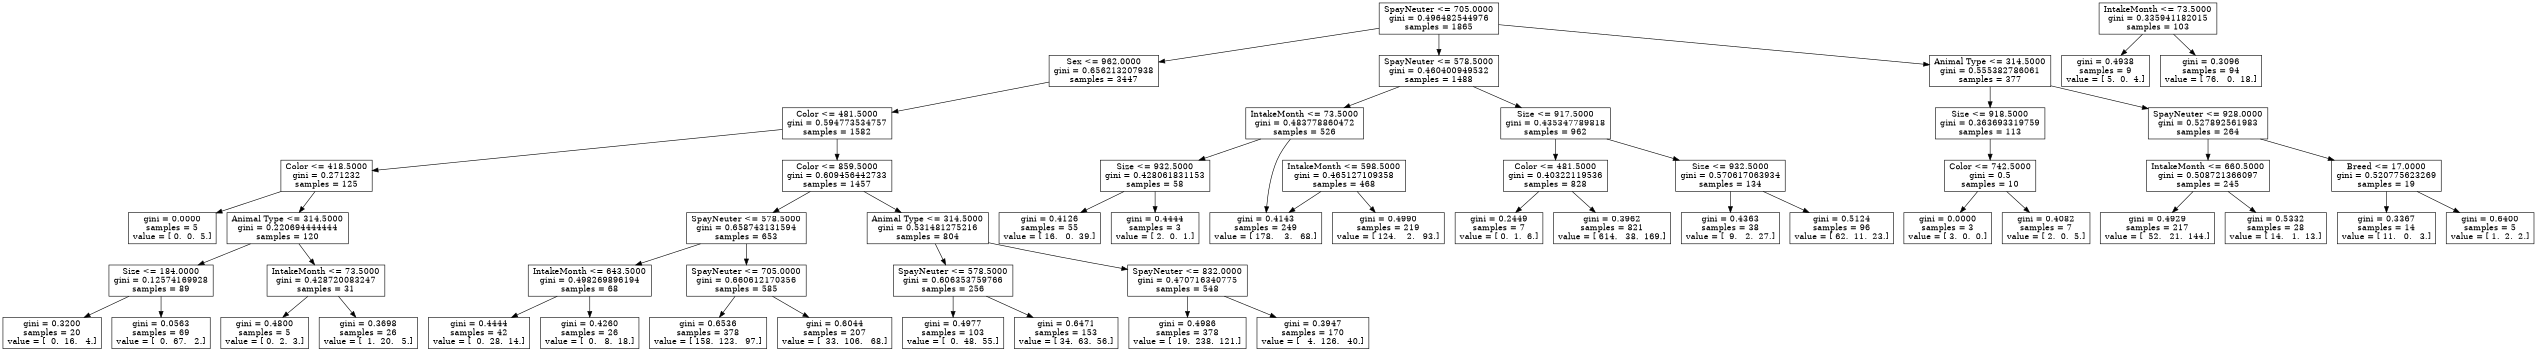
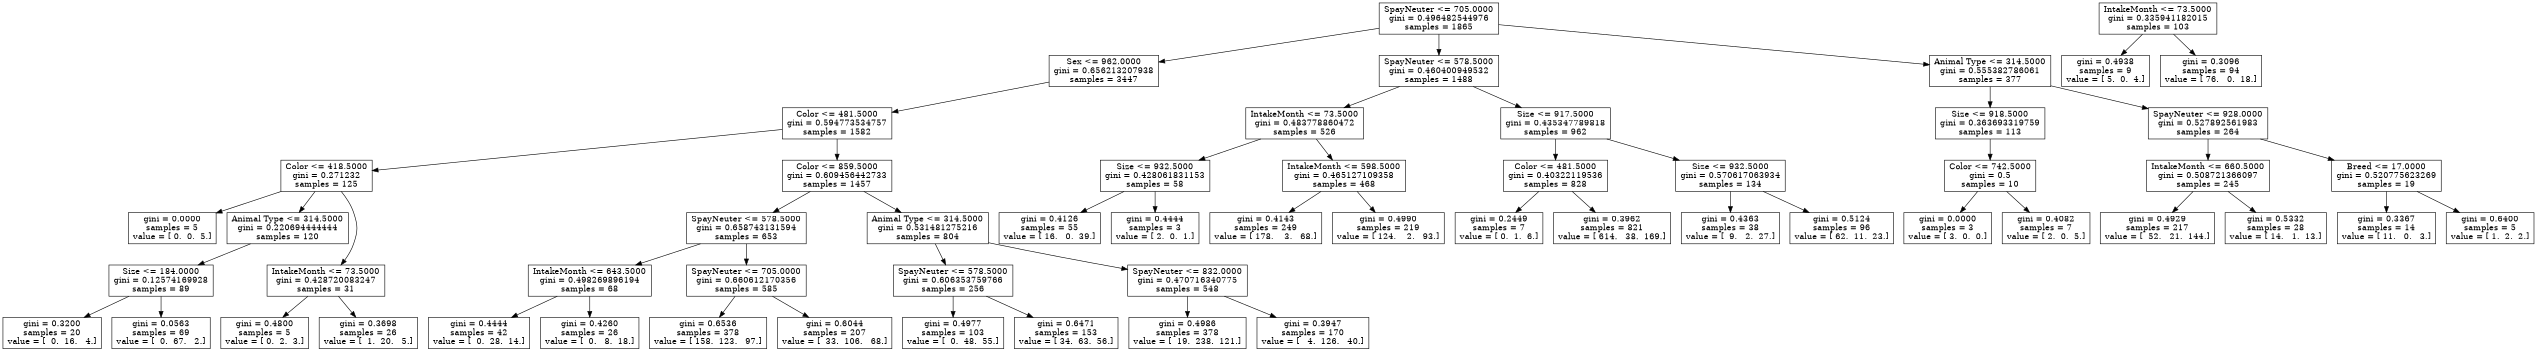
(1273, 171) -> (1323, 147)
(305, 252) -> (357, 225)
